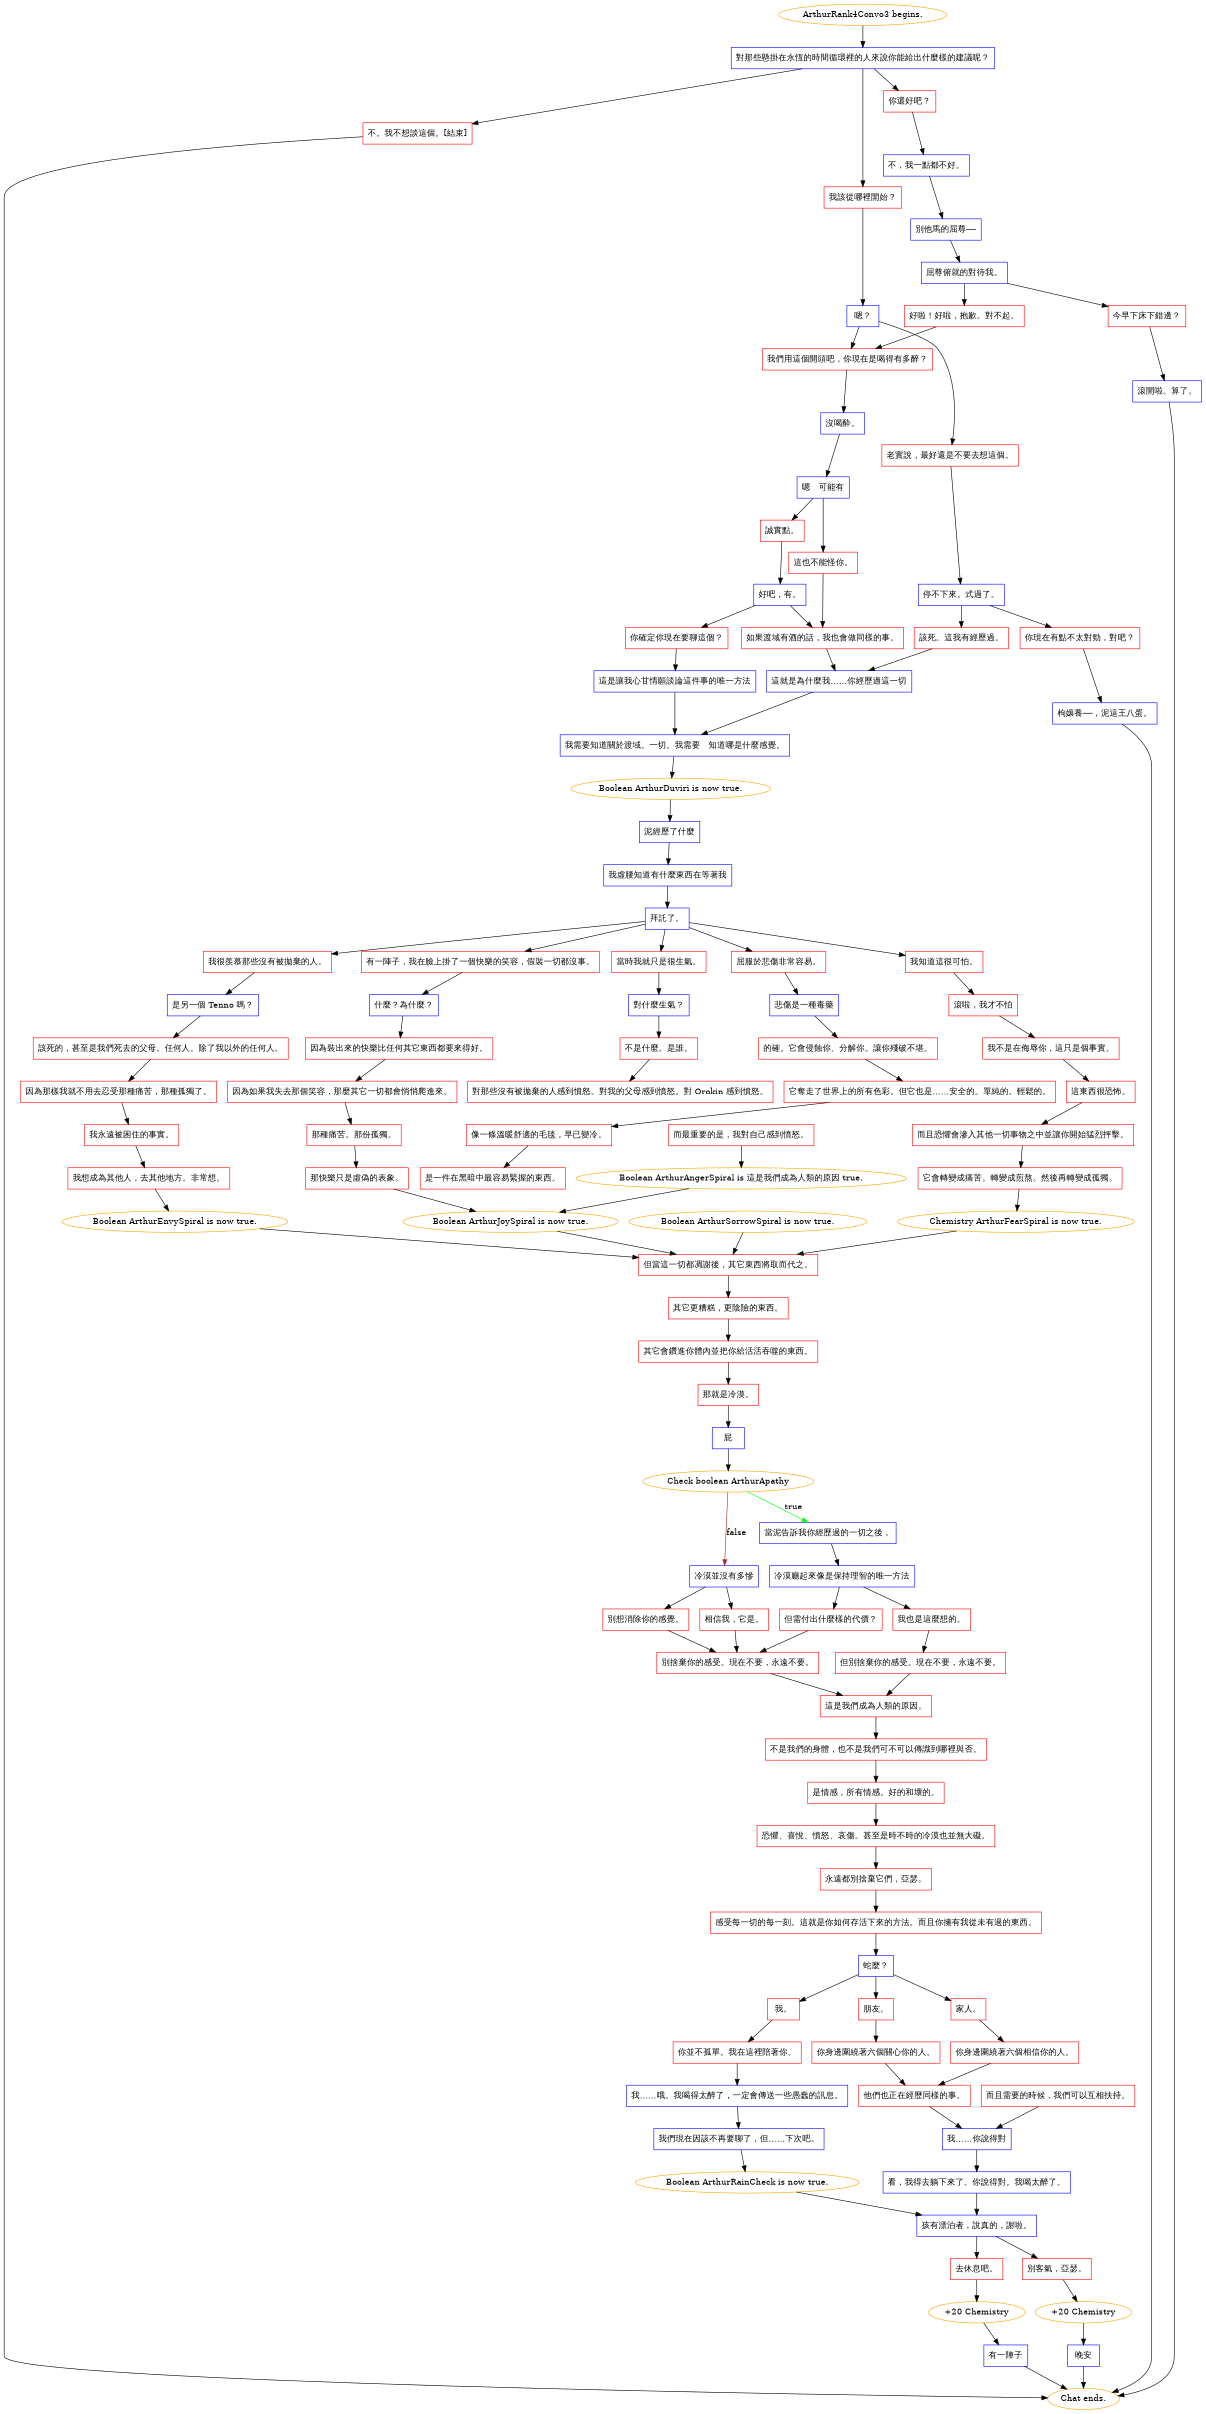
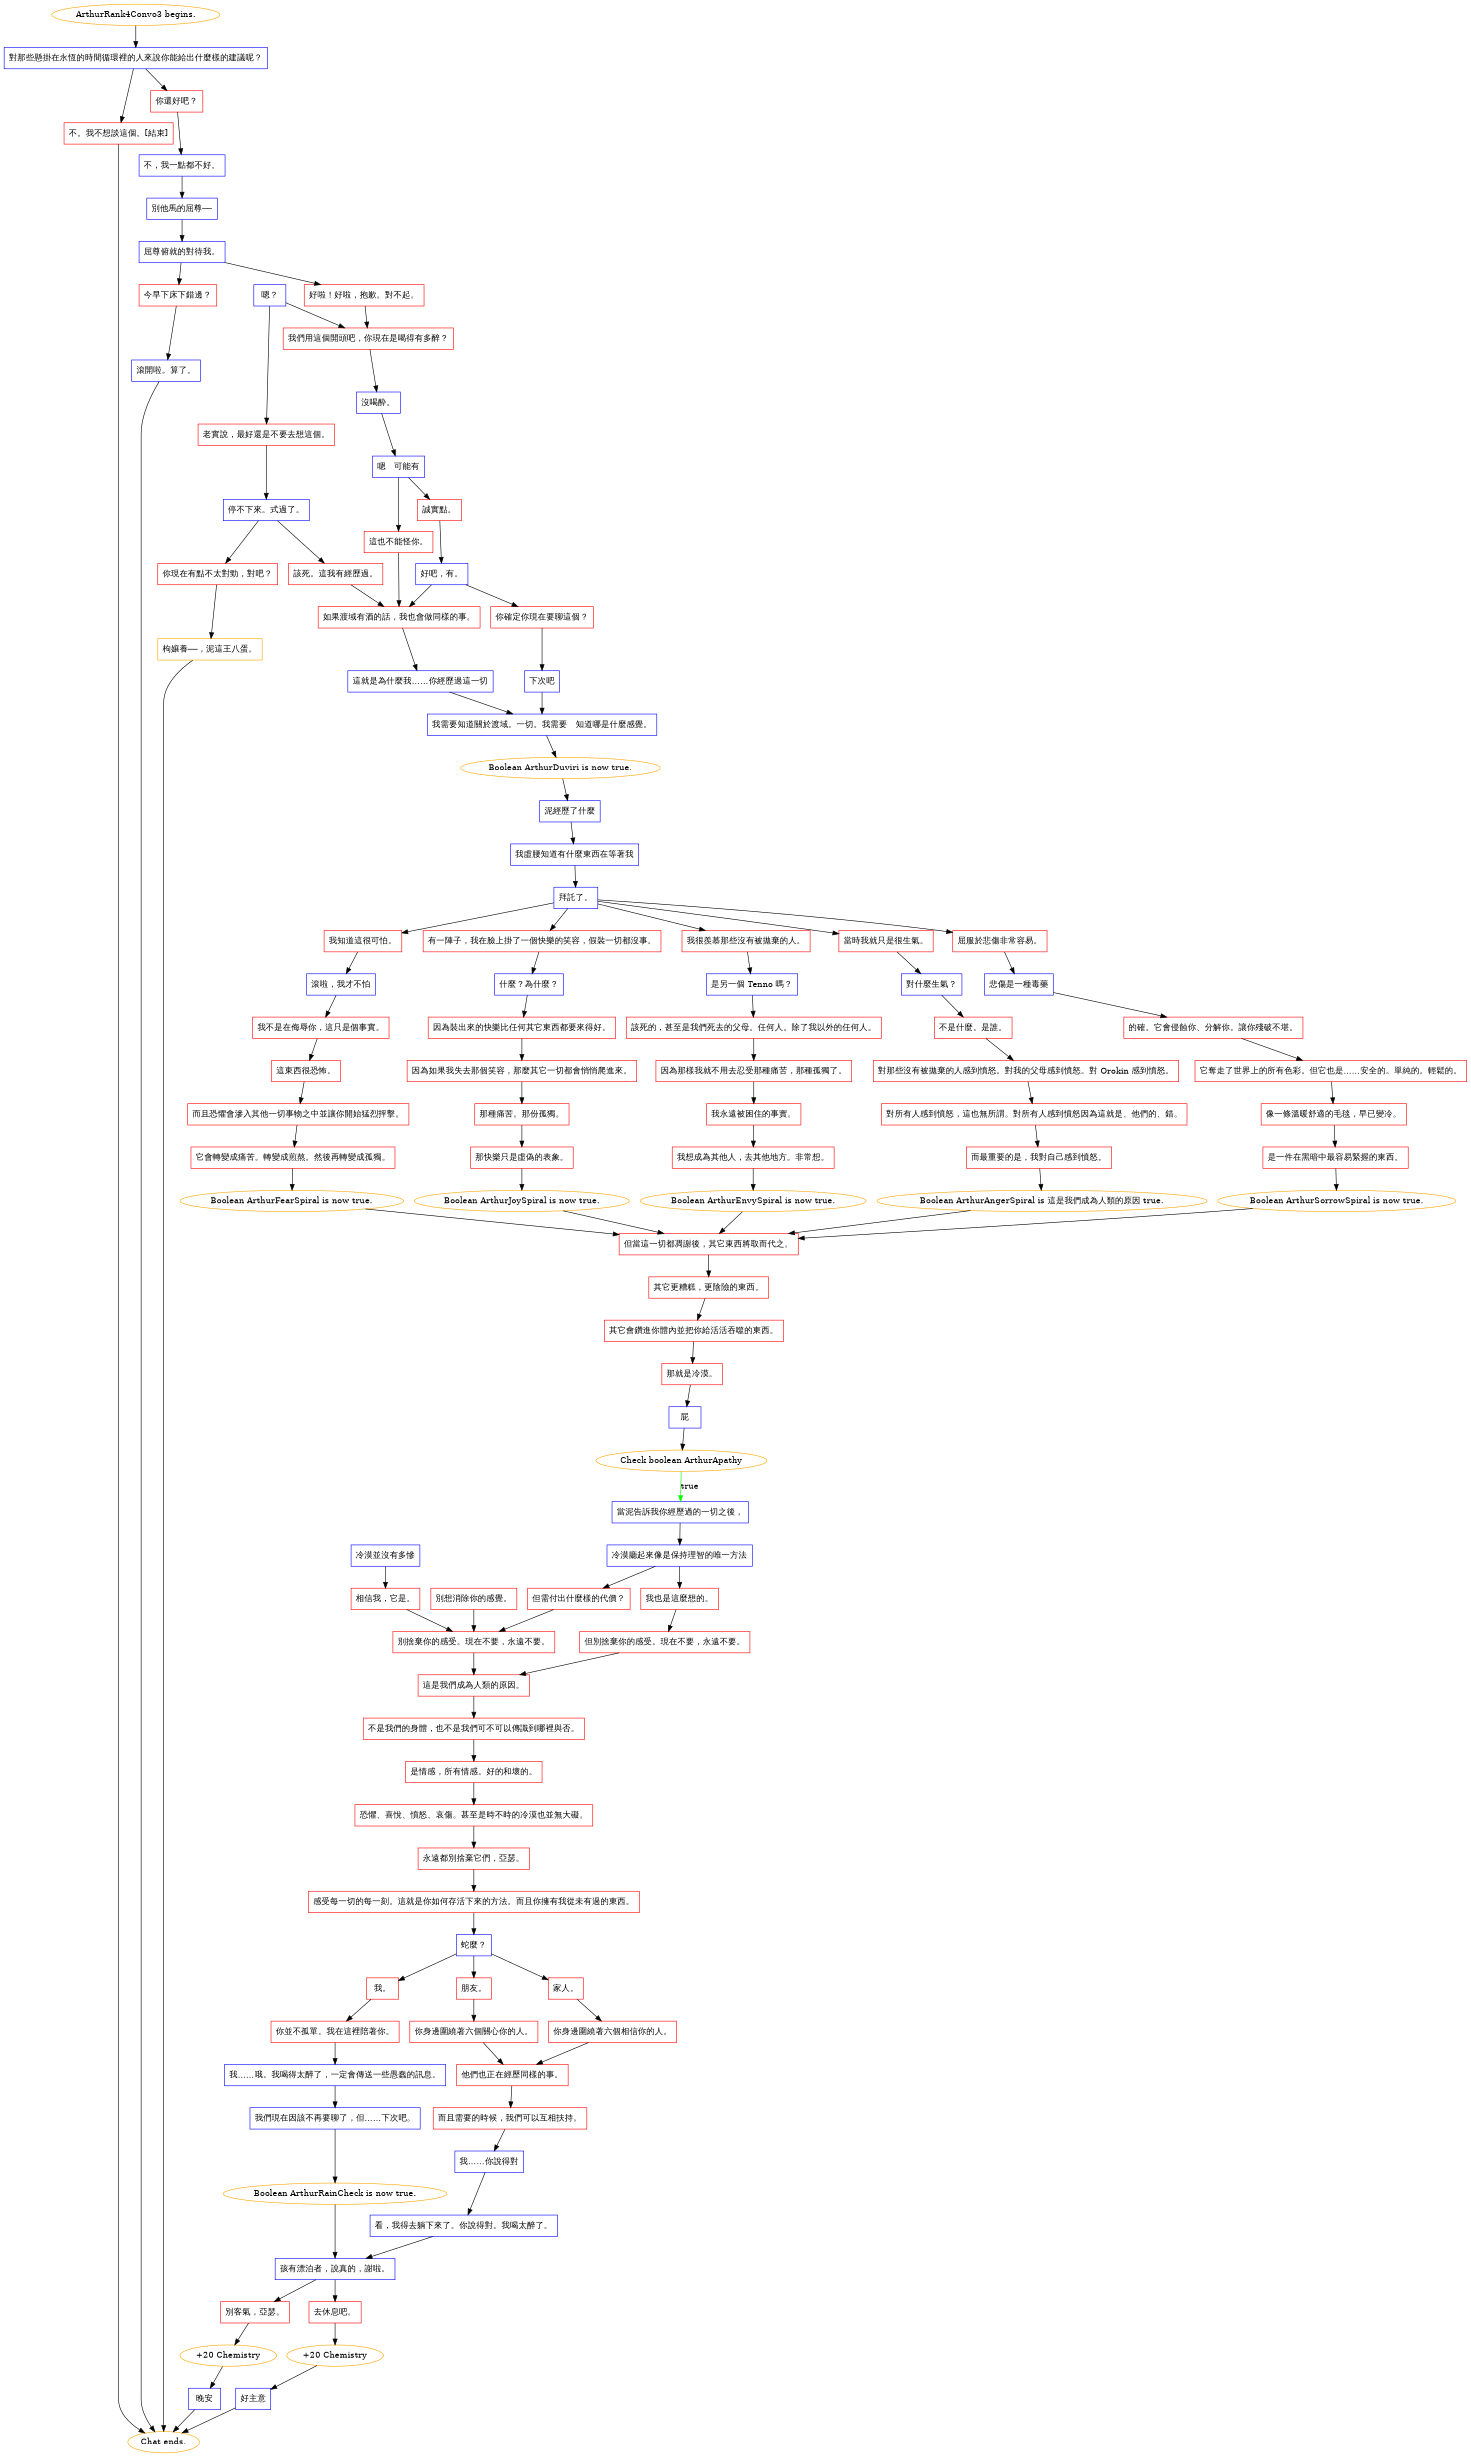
(863, 197) -> none
(903, 659) -> (365, 594)
(675, 681) -> (542, 681)
(1105, 713) -> (210, 649)
(983, 1005) -> (341, 984)
none -> (1034, 1114)
none -> (1336, 1176)
(627, 1200) -> (882, 1222)
(1016, 1222) -> (292, 1201)
(726, 1526) -> none
(688, 1597) -> none
(943, 2116) -> (511, 2094)
(1006, 2356) -> (253, 2399)
